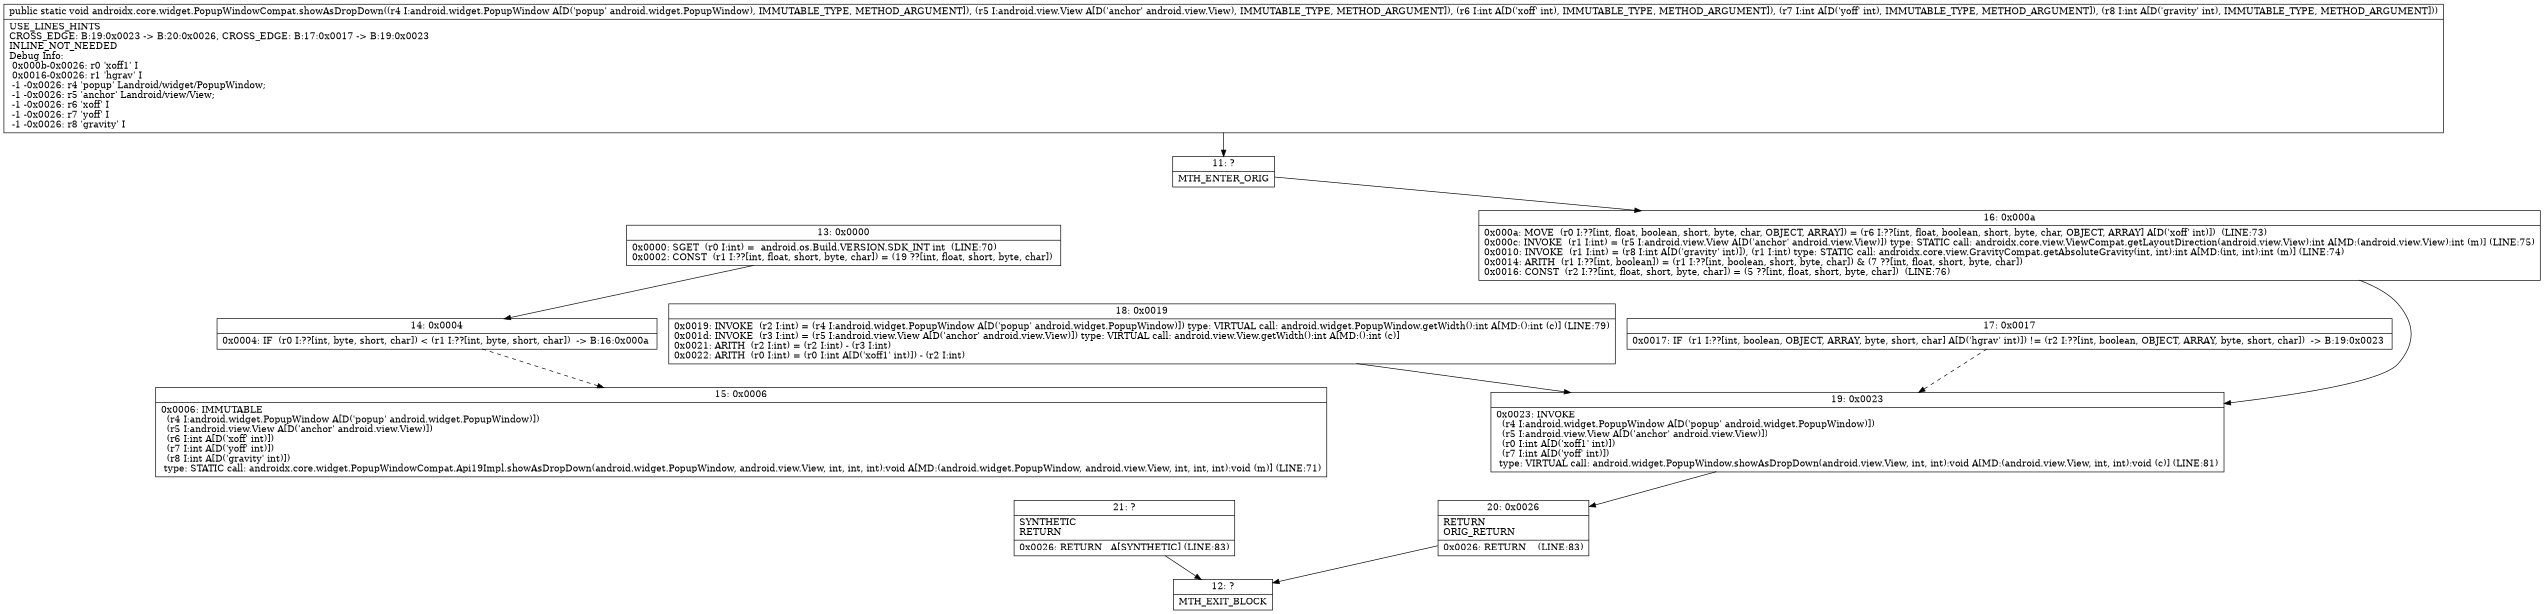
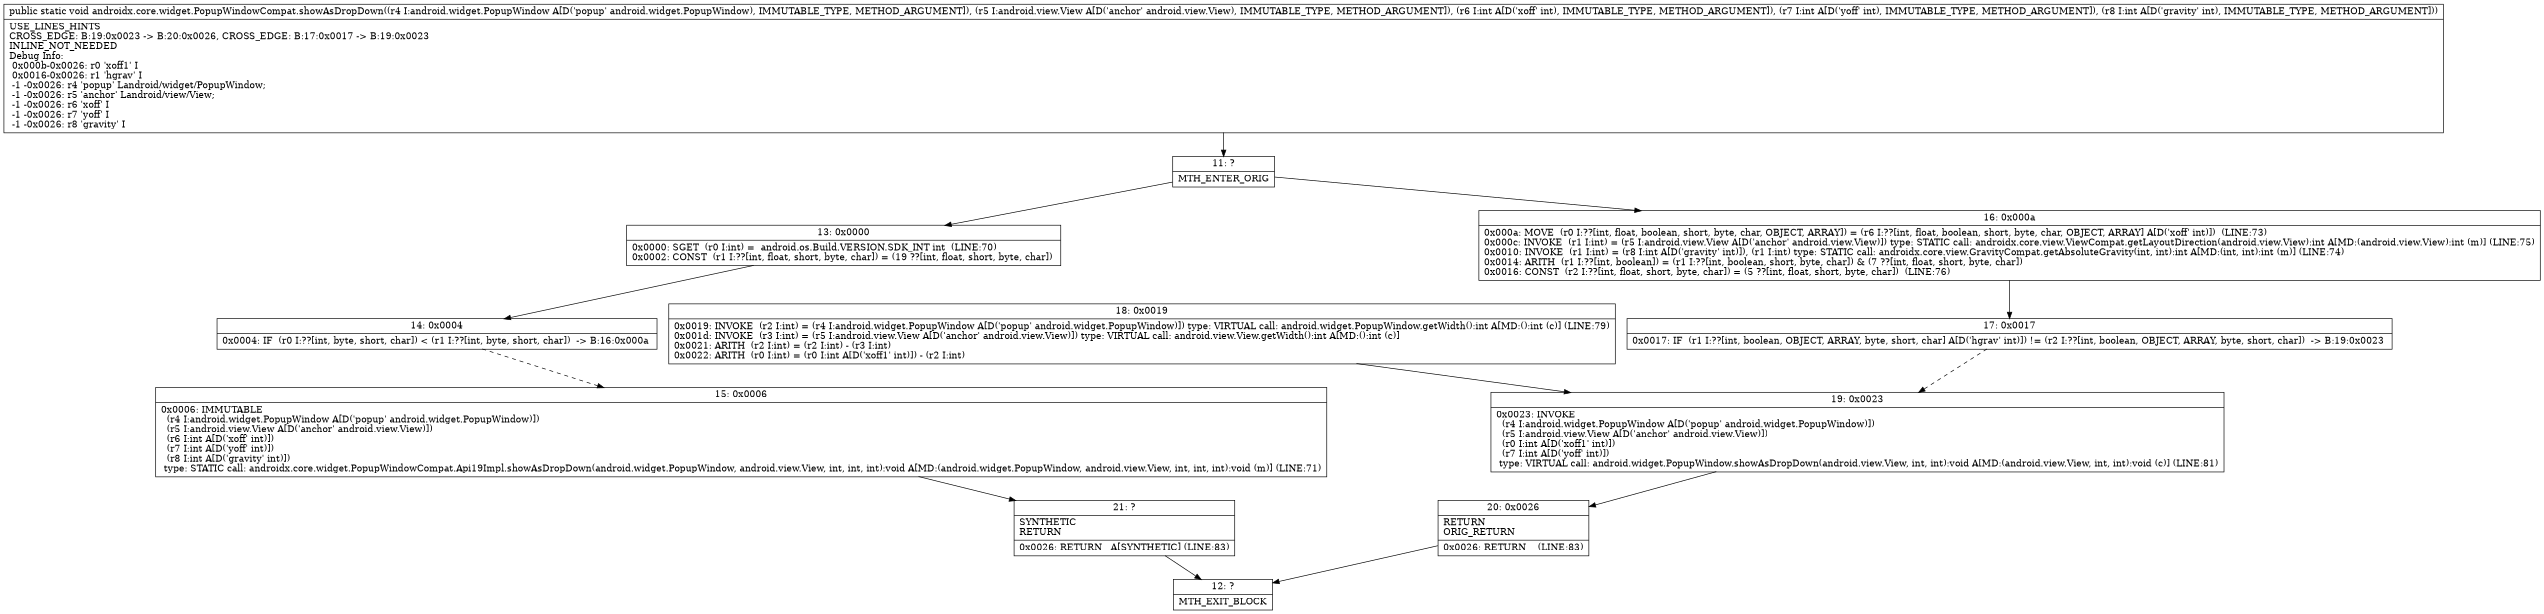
none -> (1062, 203)
(2371, 377) -> (2010, 296)
none -> (964, 488)
